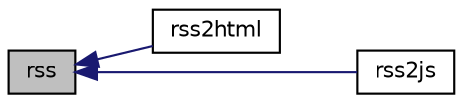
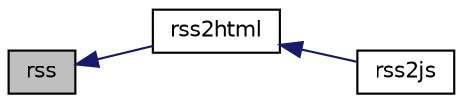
(227, 72) -> (329, 56)
